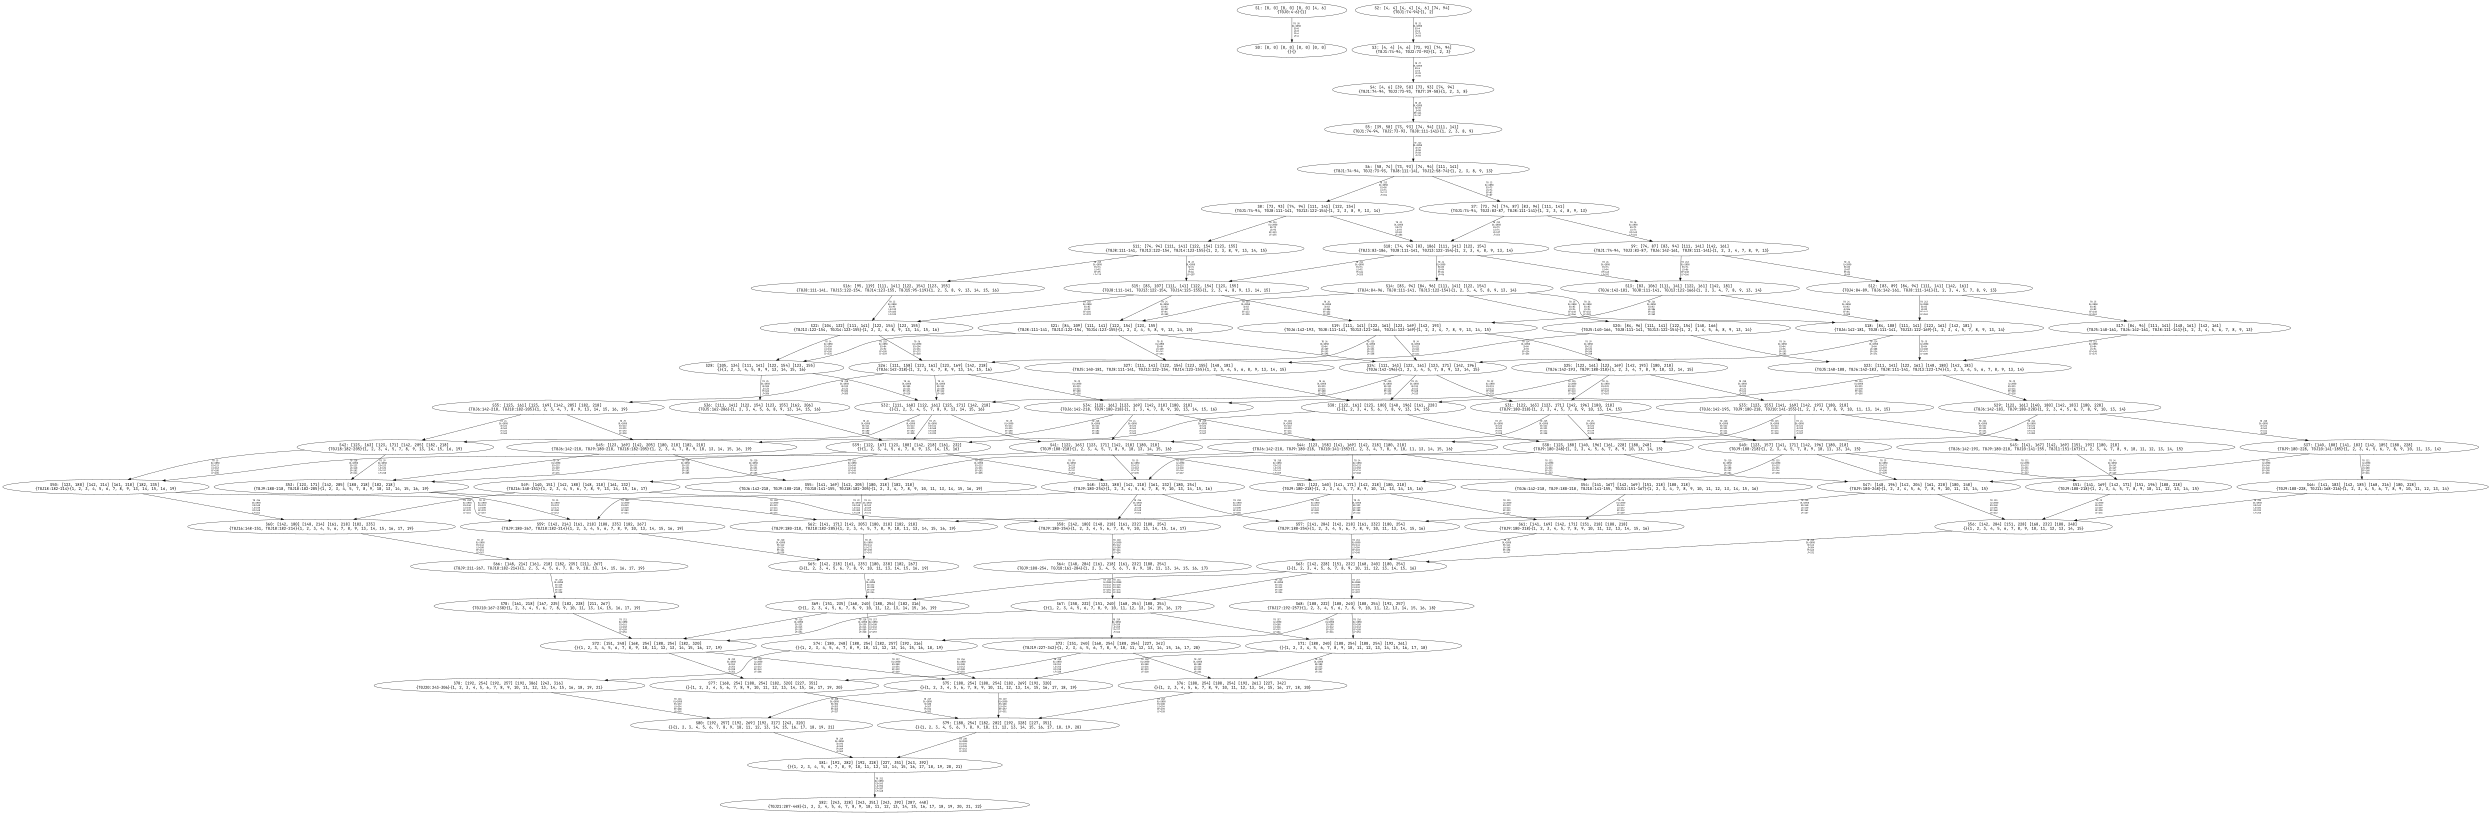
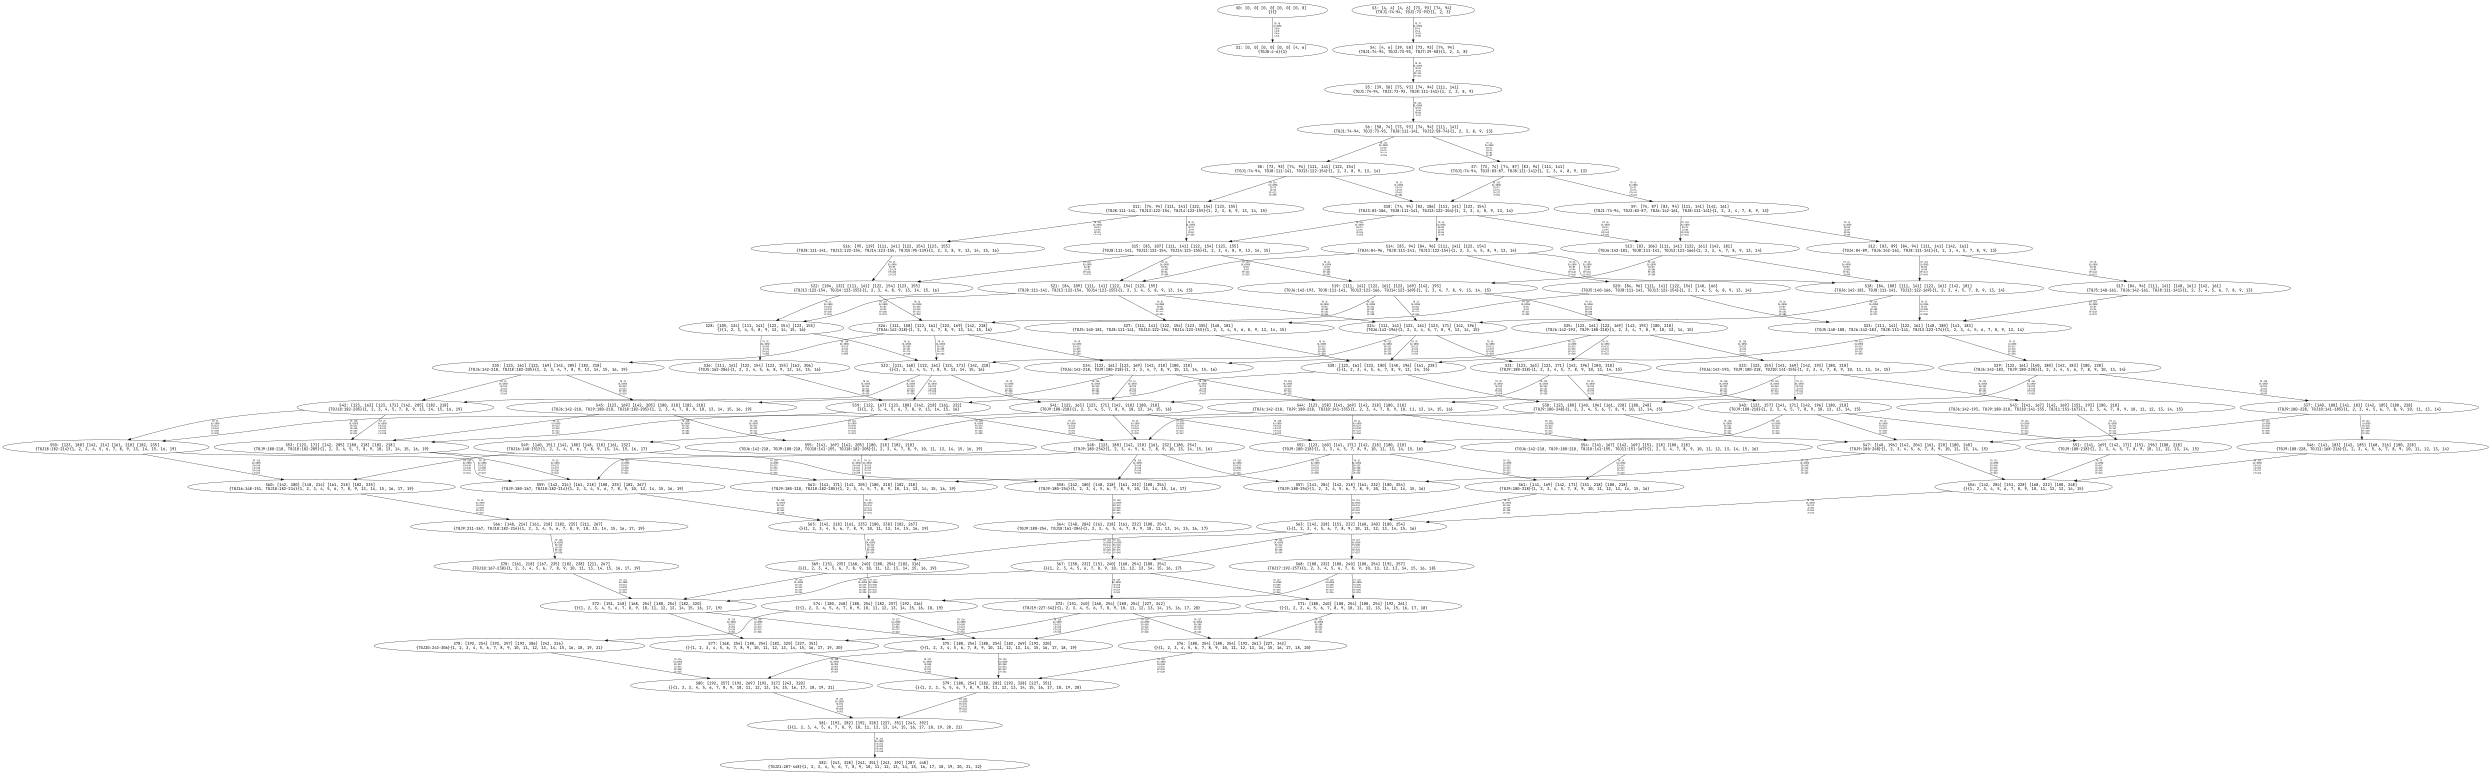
(1413, 10) -> none
(1292, 29) -> (1273, 29)
